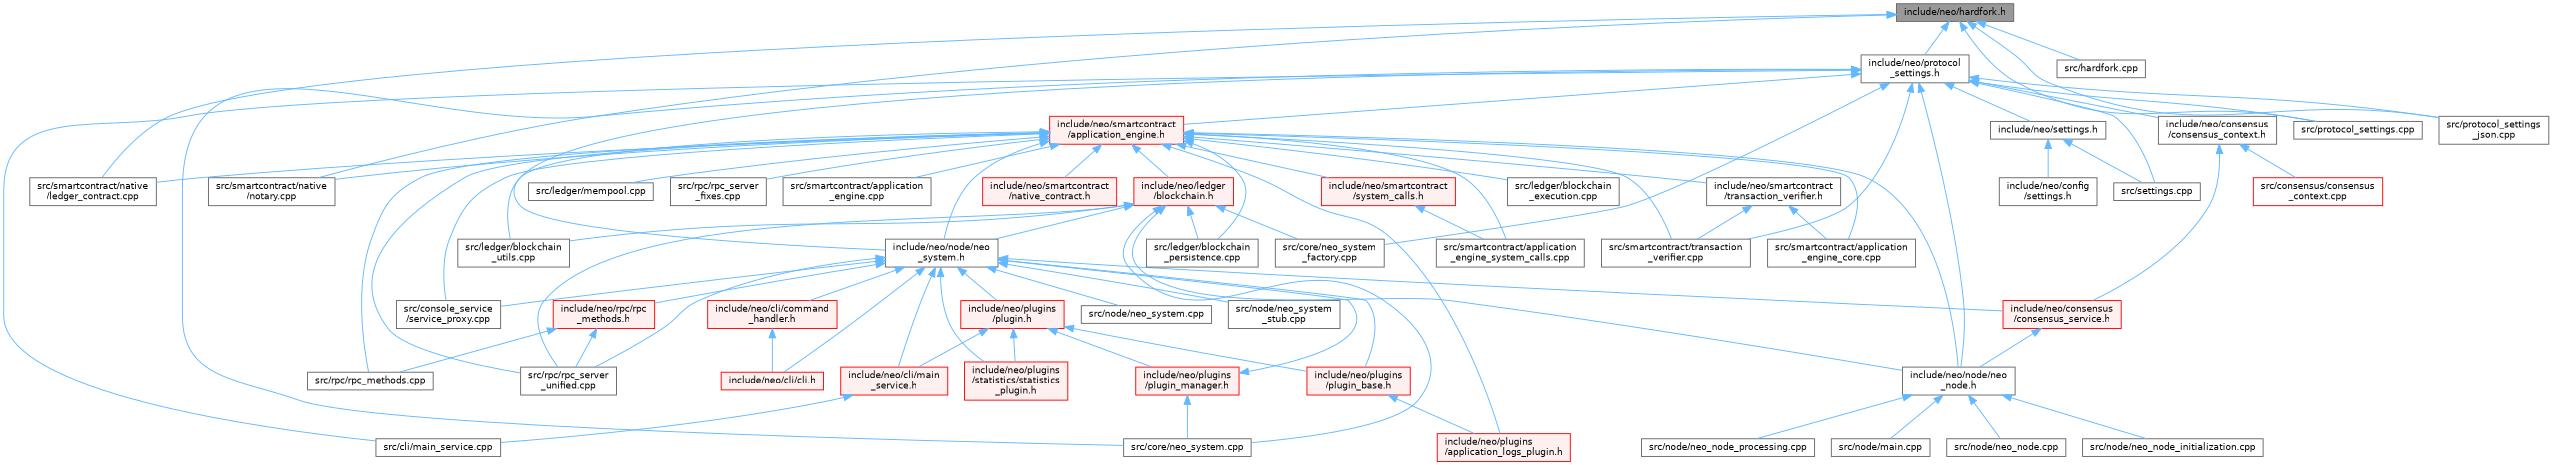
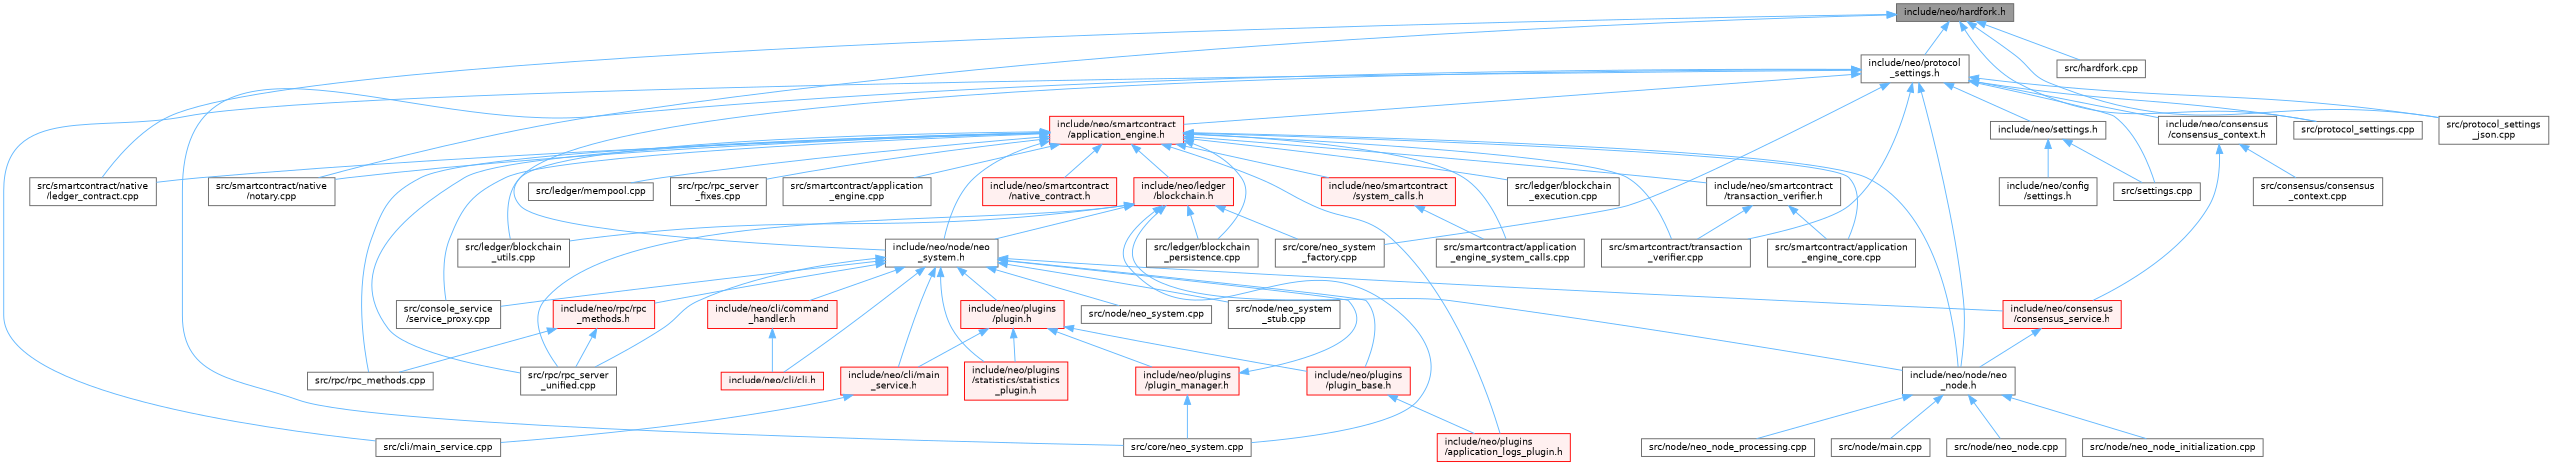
(2318, 192) -> (2318, 192)
